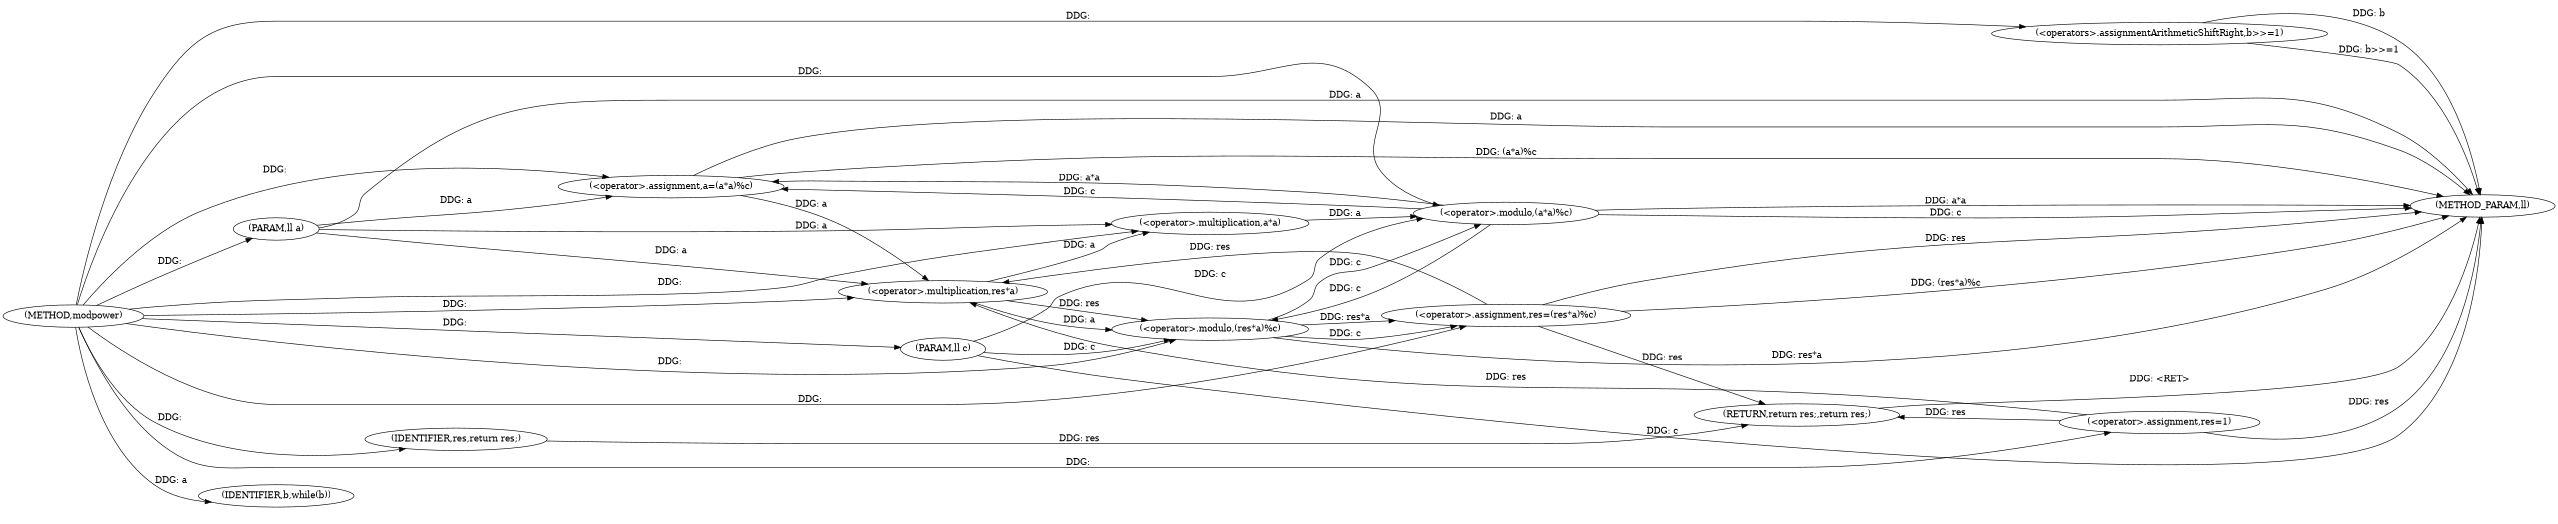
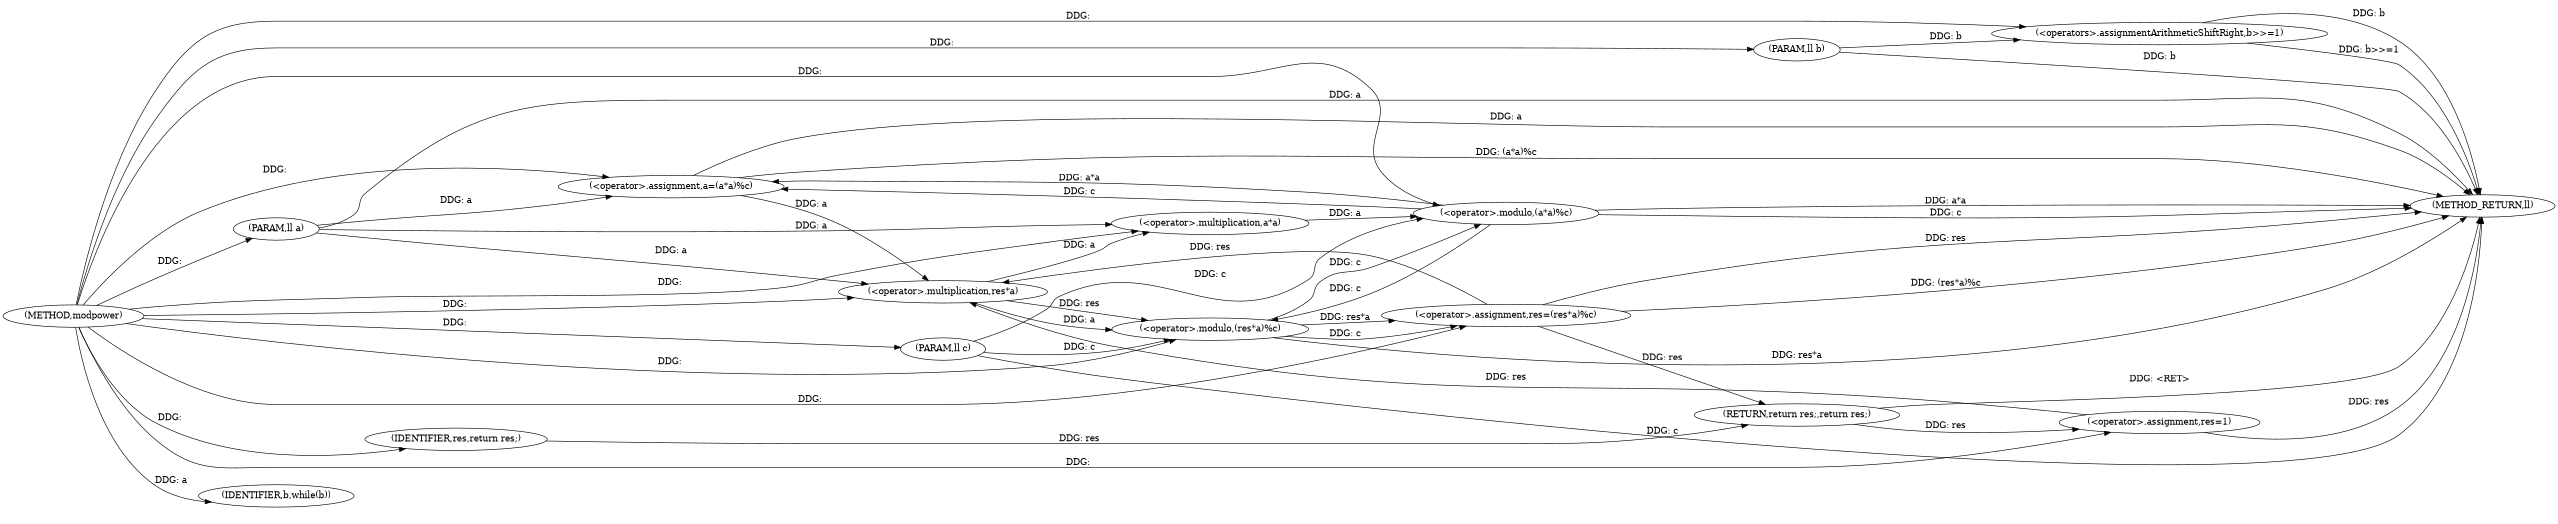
none -> (1797, 50)
(2483, 206) -> (2483, 206)
(1983, 419) -> (1963, 433)
